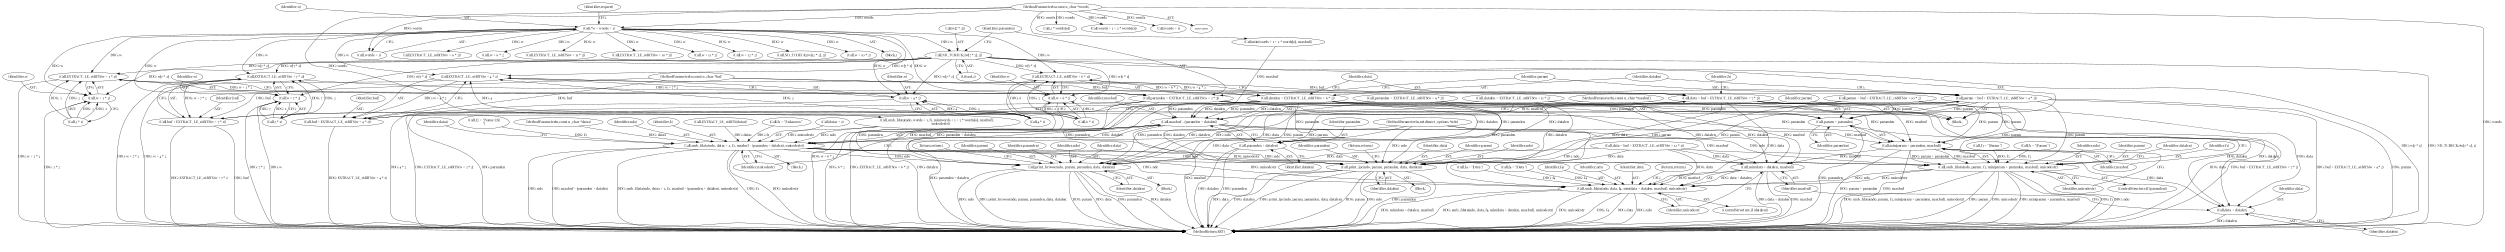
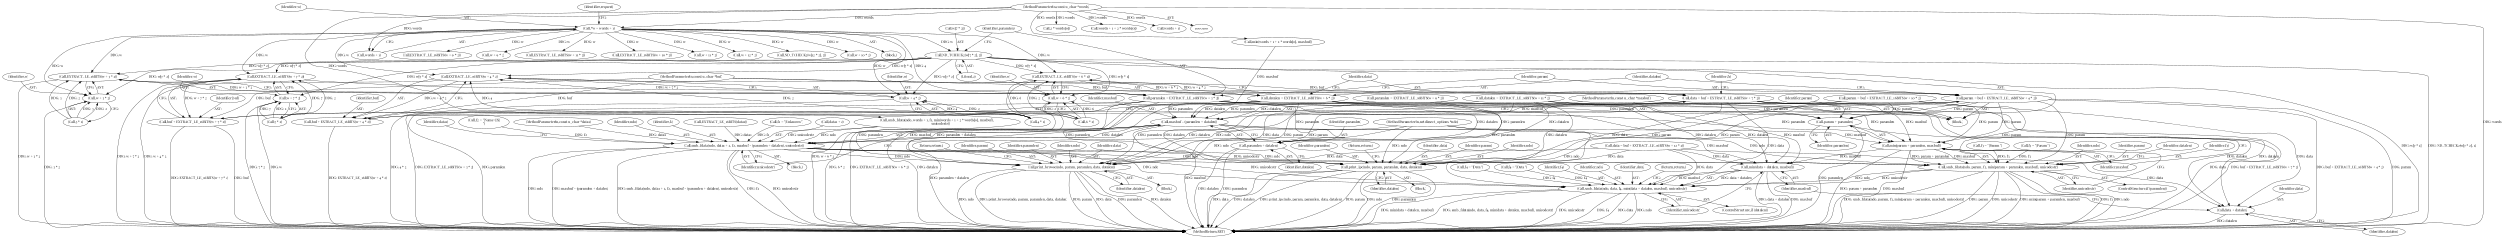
(275, 37) -> none
(921, 66) -> (921, 66)
(1667, 108) -> (1744, 109)
(1221, 146) -> (1221, 146)
